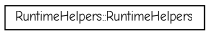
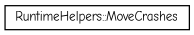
(105, 18) -> (97, 18)
